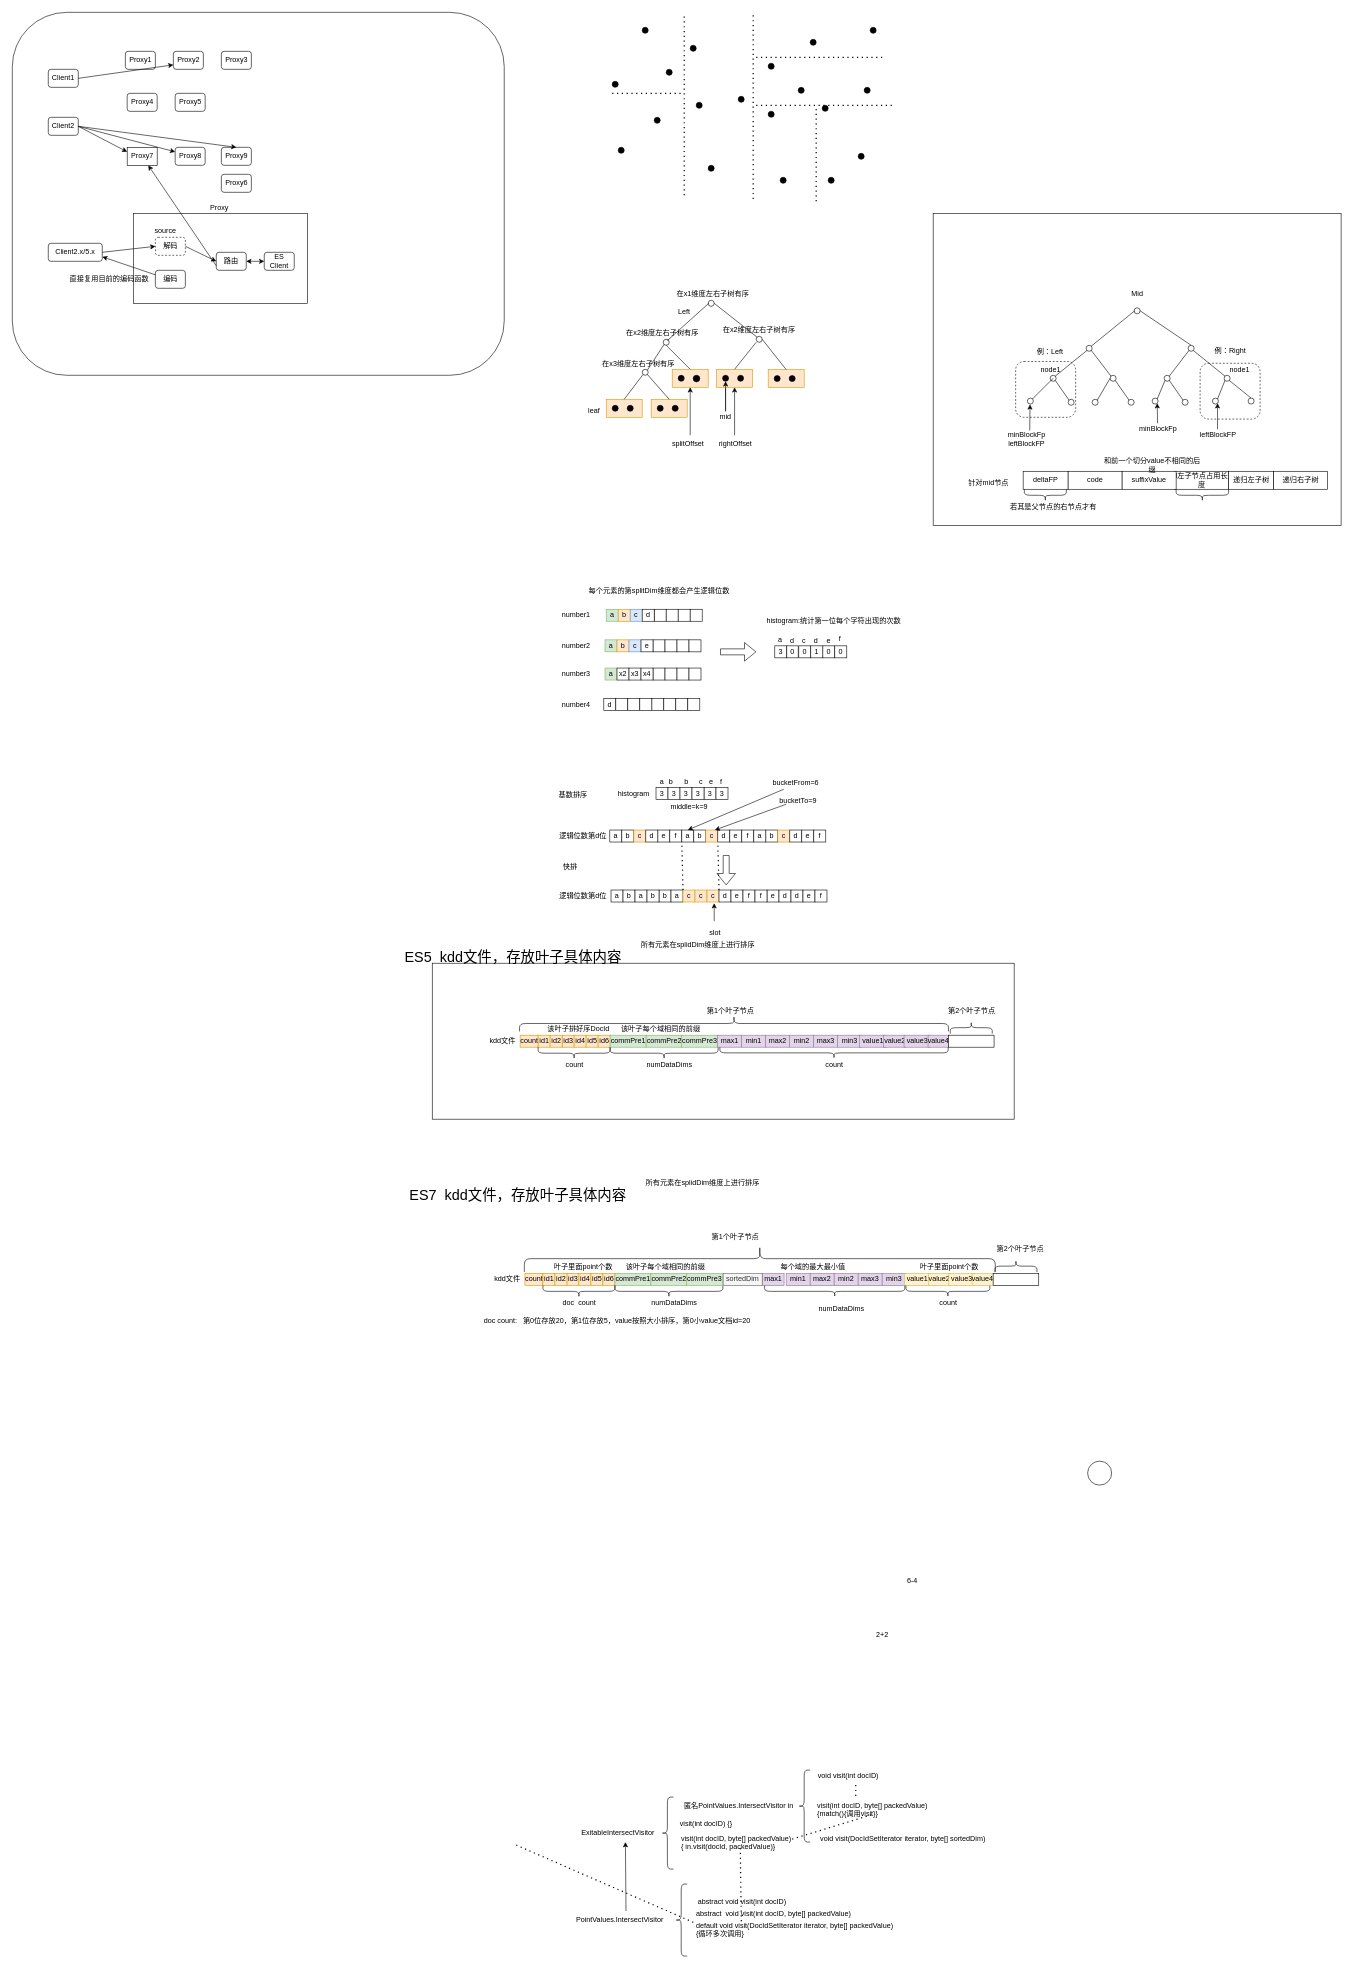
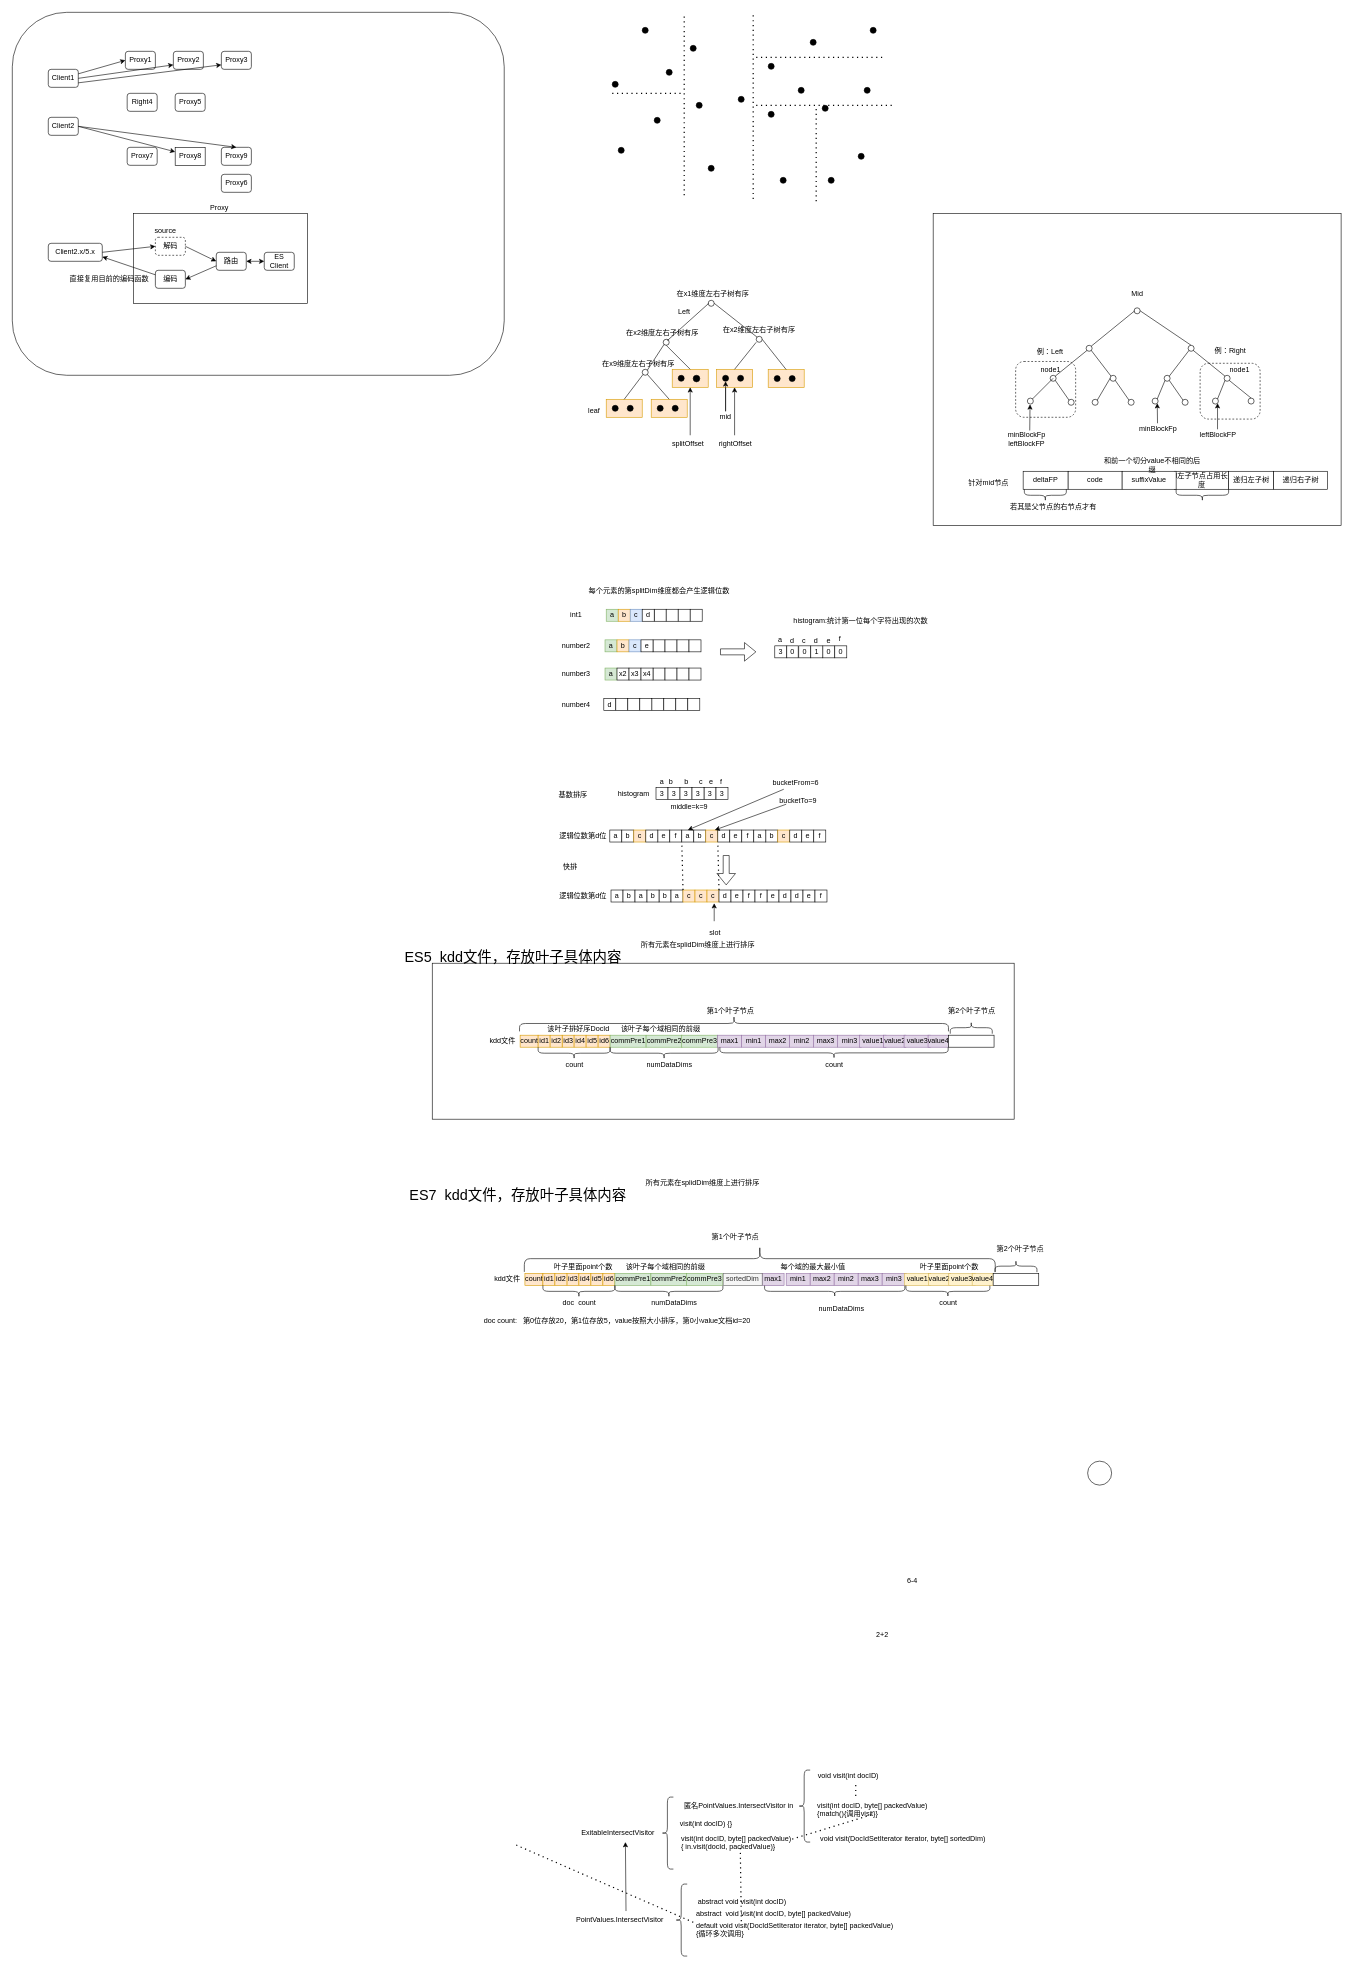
none -> (100, 68)
none -> (128, 77)
(143, 102) -> (143, 102)
(97, 136) -> none
(142, 156) -> (142, 156)
(190, 156) -> (190, 156)
(181, 213) -> (203, 272)
(639, 364) -> (639, 364)
(576, 615) -> (576, 615)
(834, 621) -> (861, 621)
